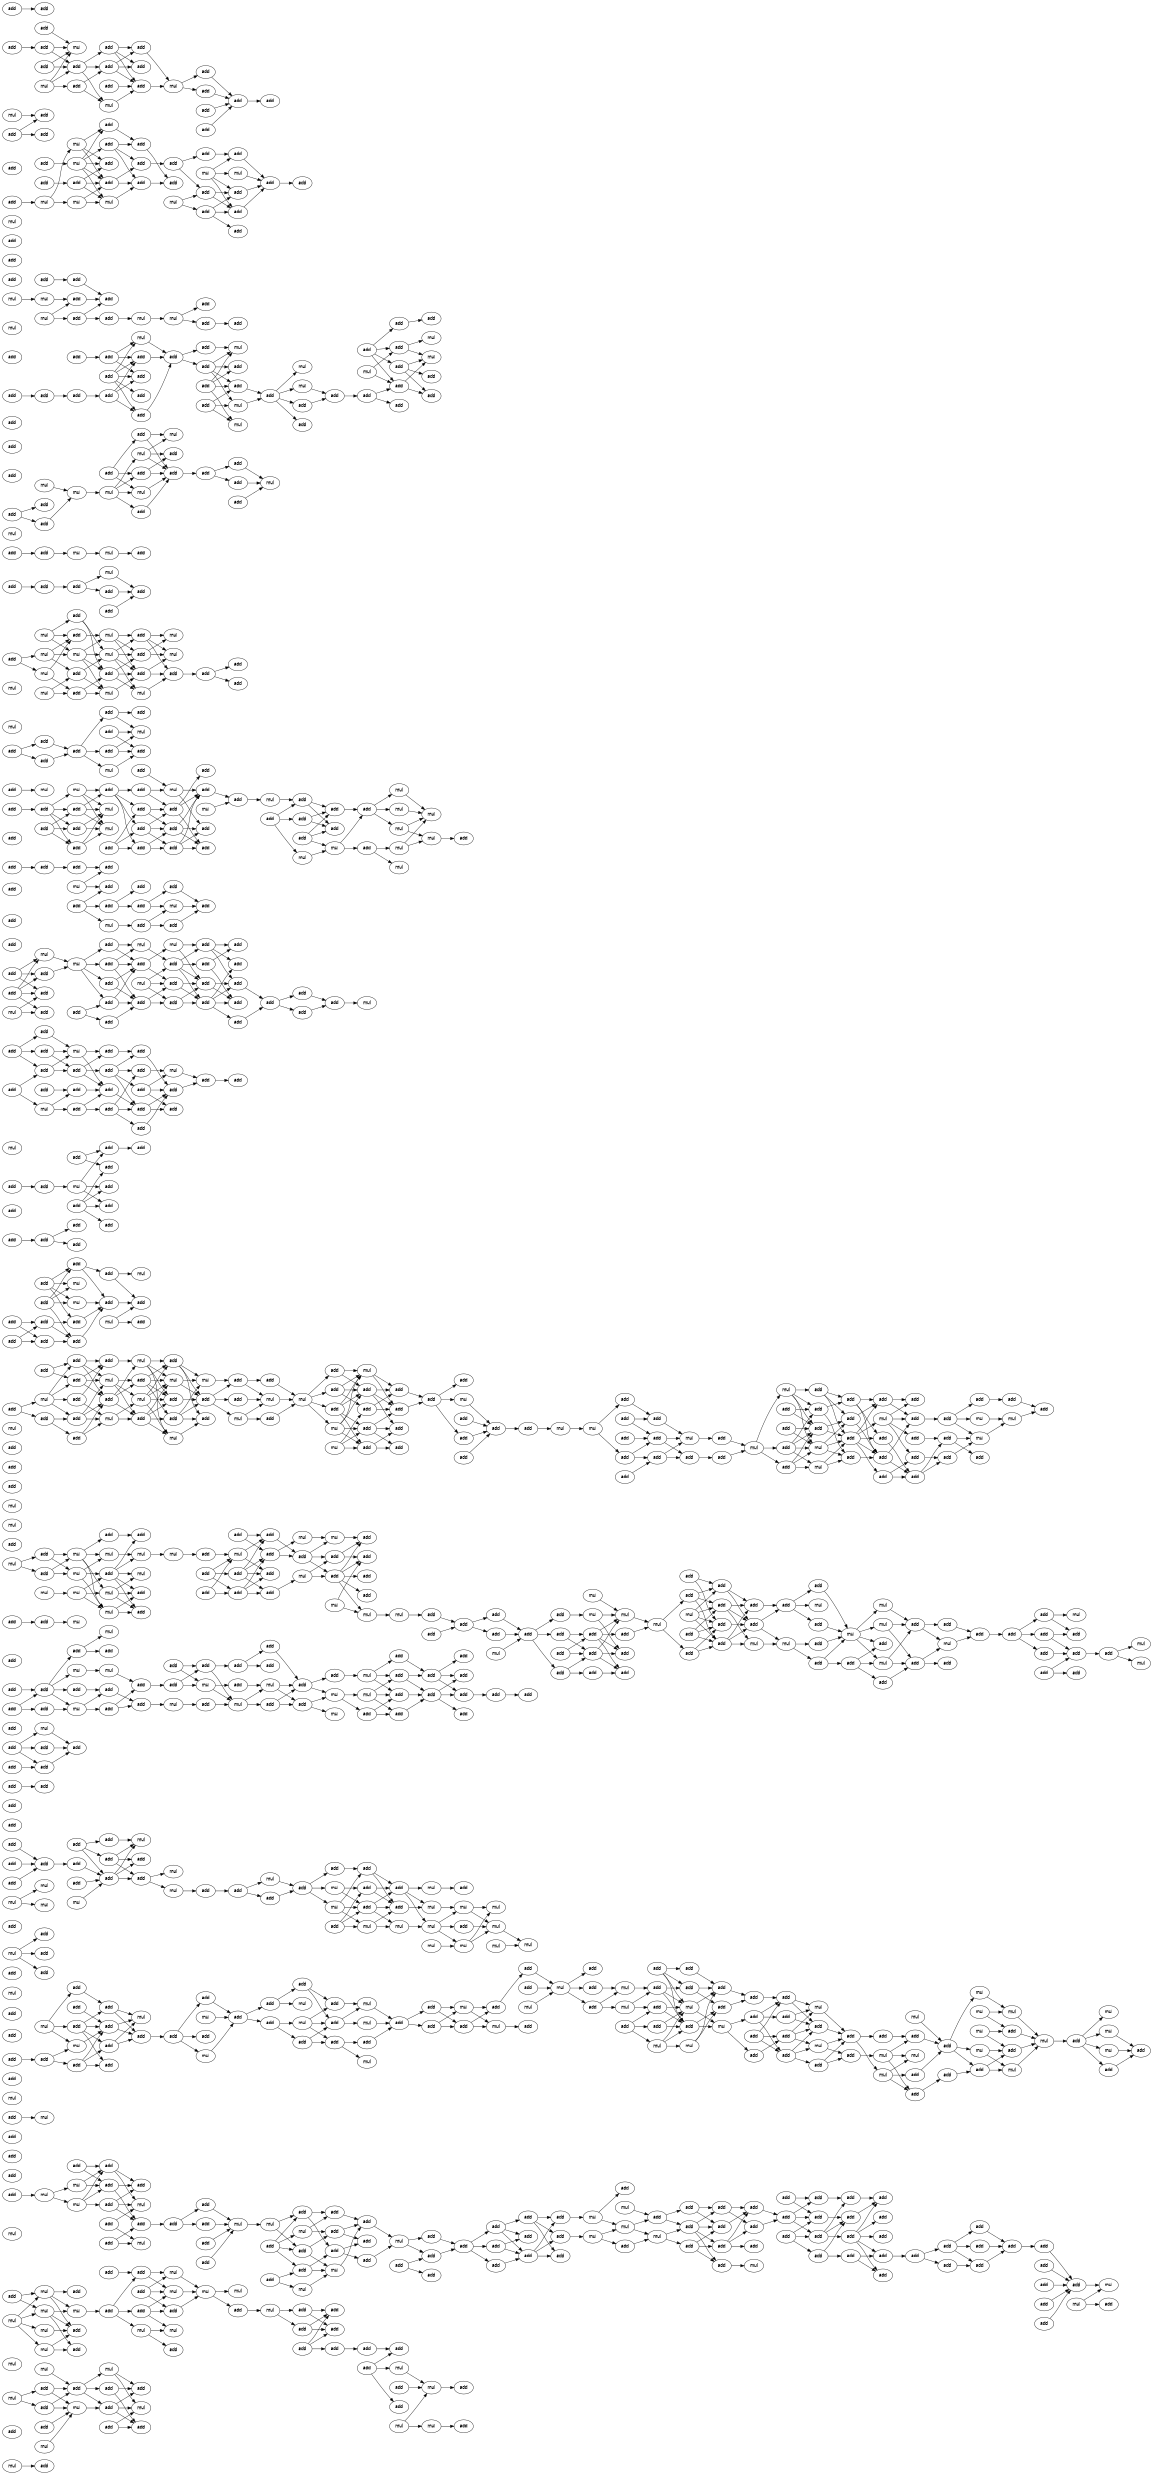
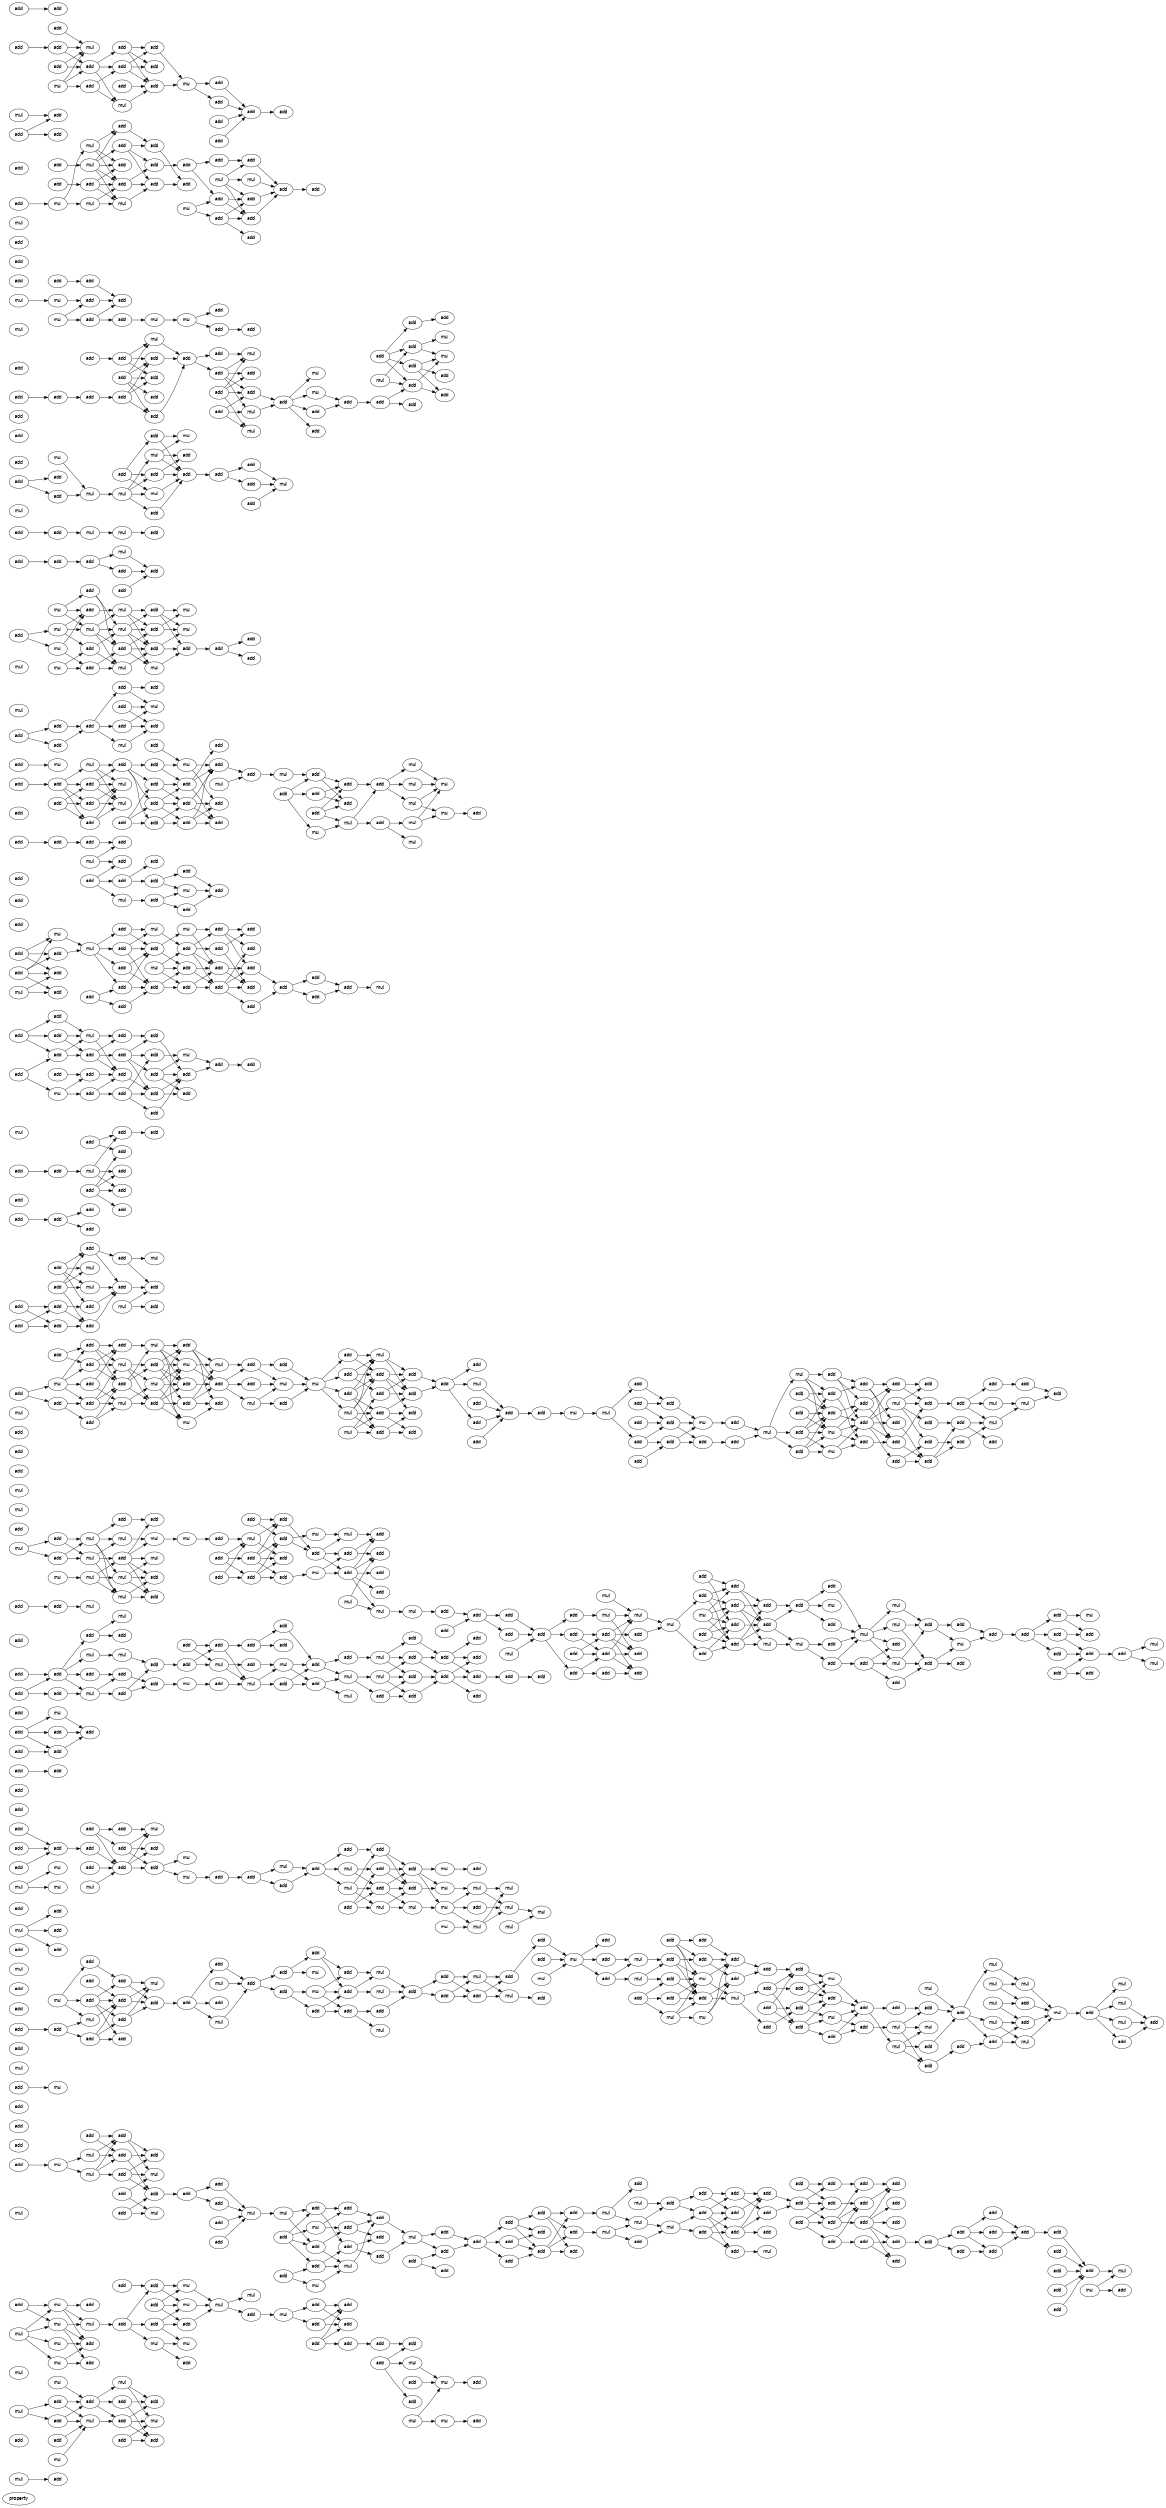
none -> (19, 2499)
